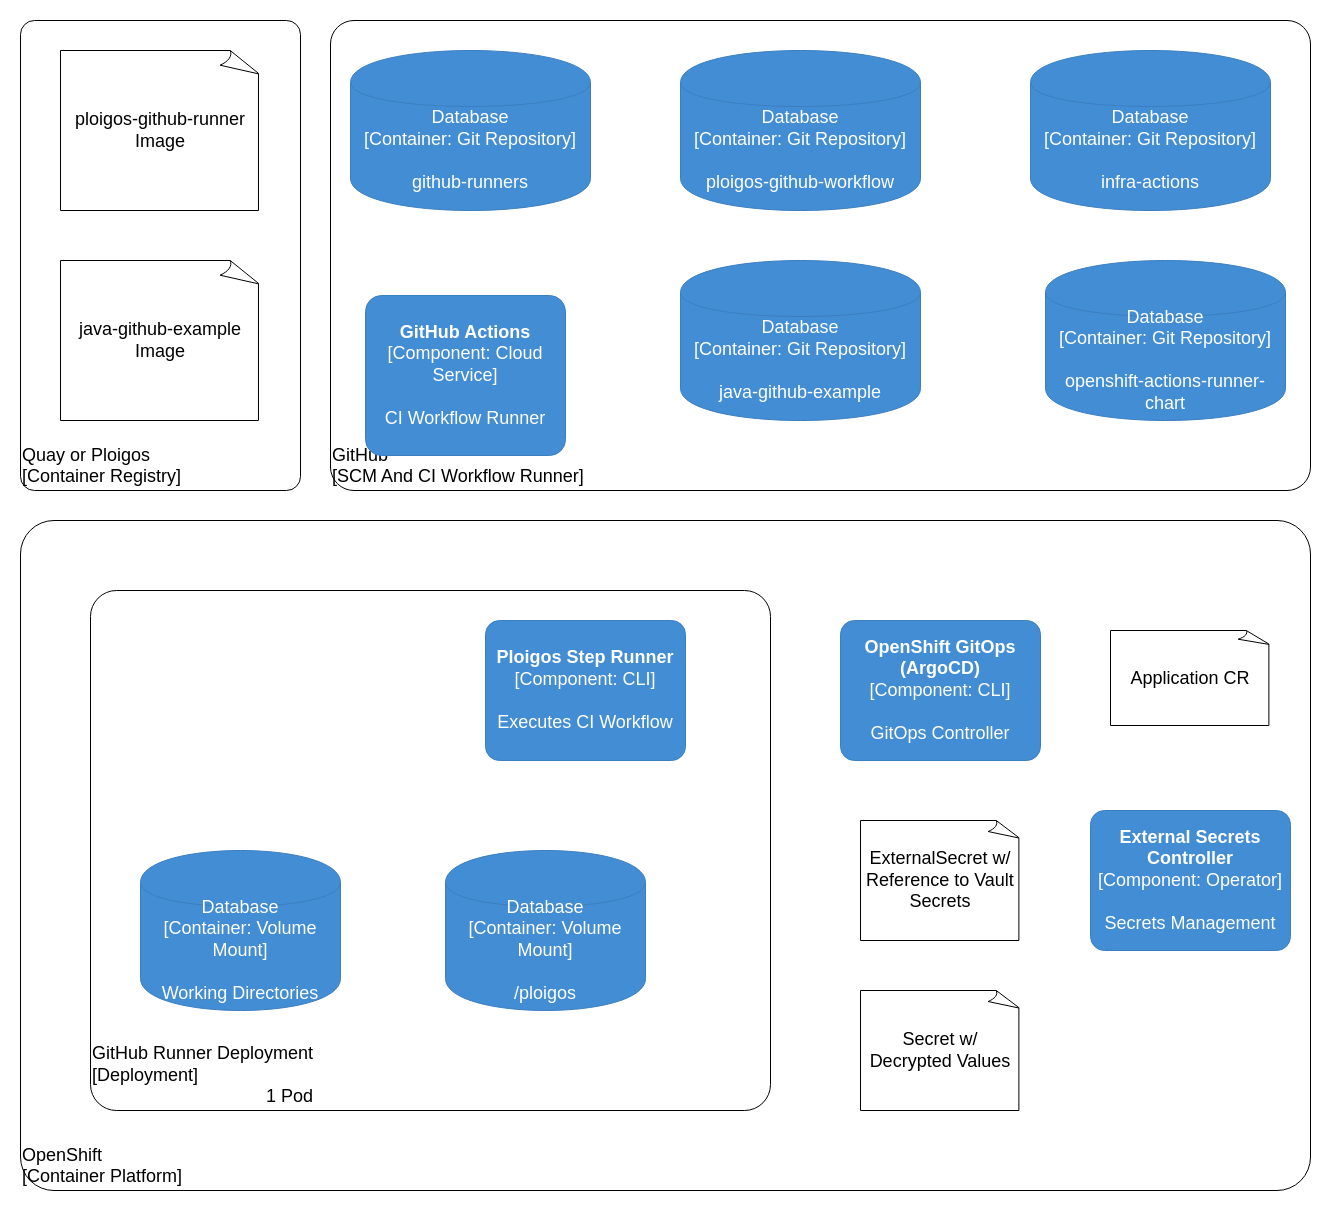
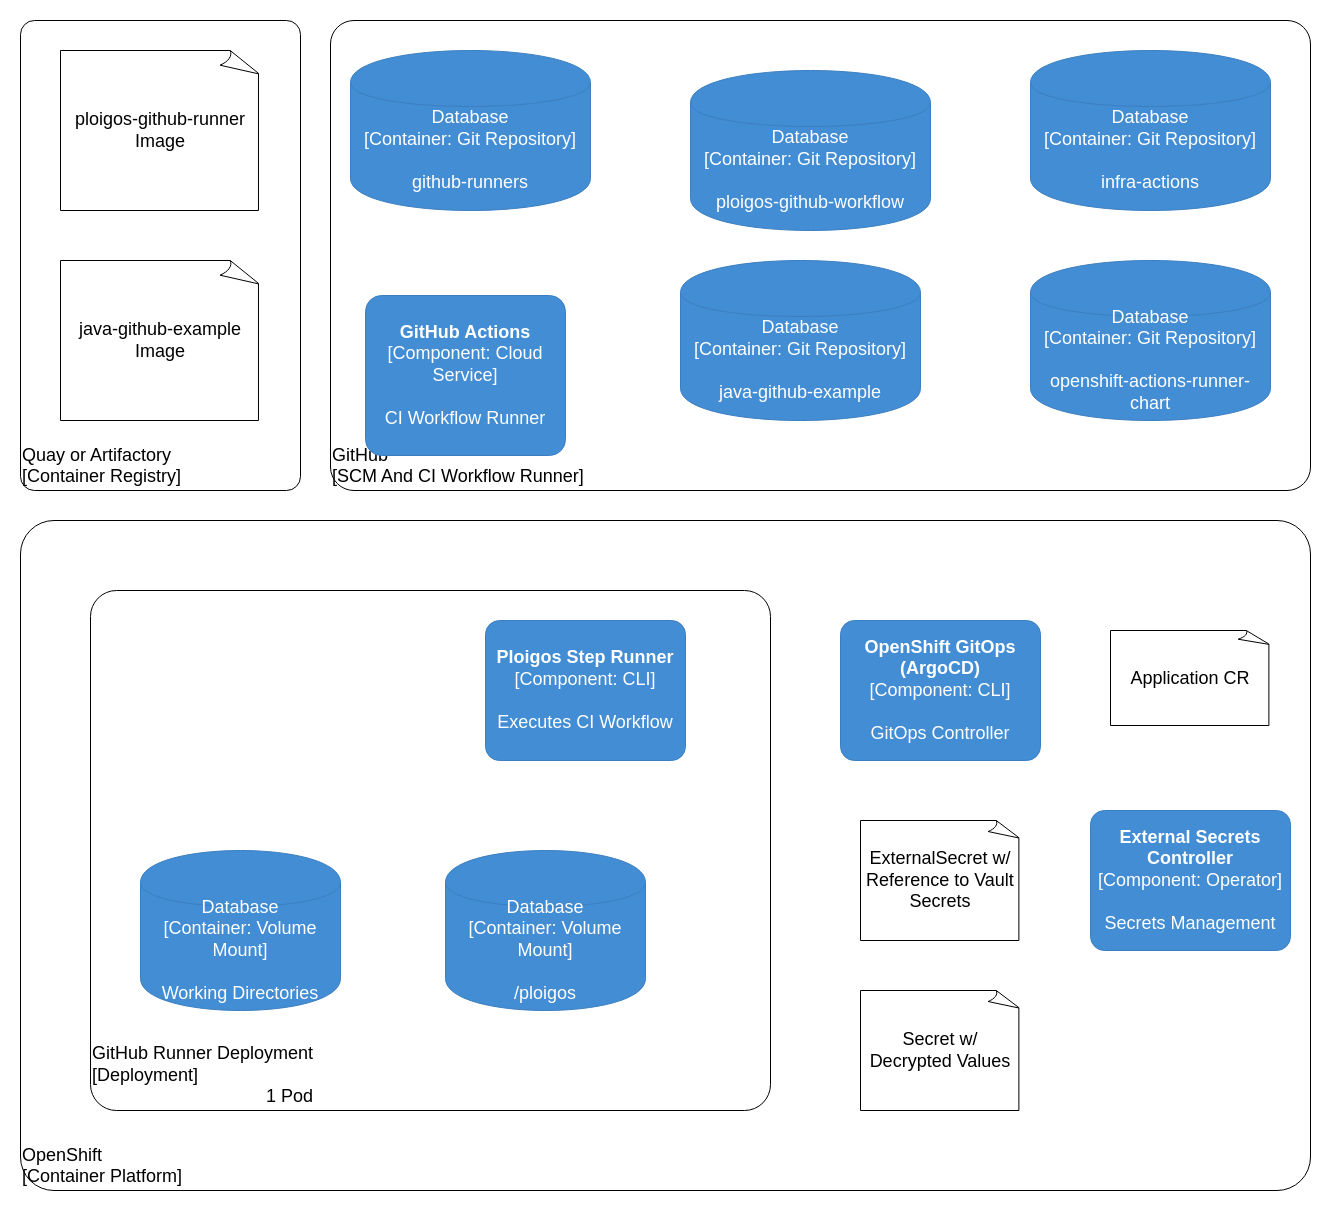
(801, 131) -> (811, 151)
(1166, 341) -> (1151, 341)
(116, 466) -> (116, 466)
